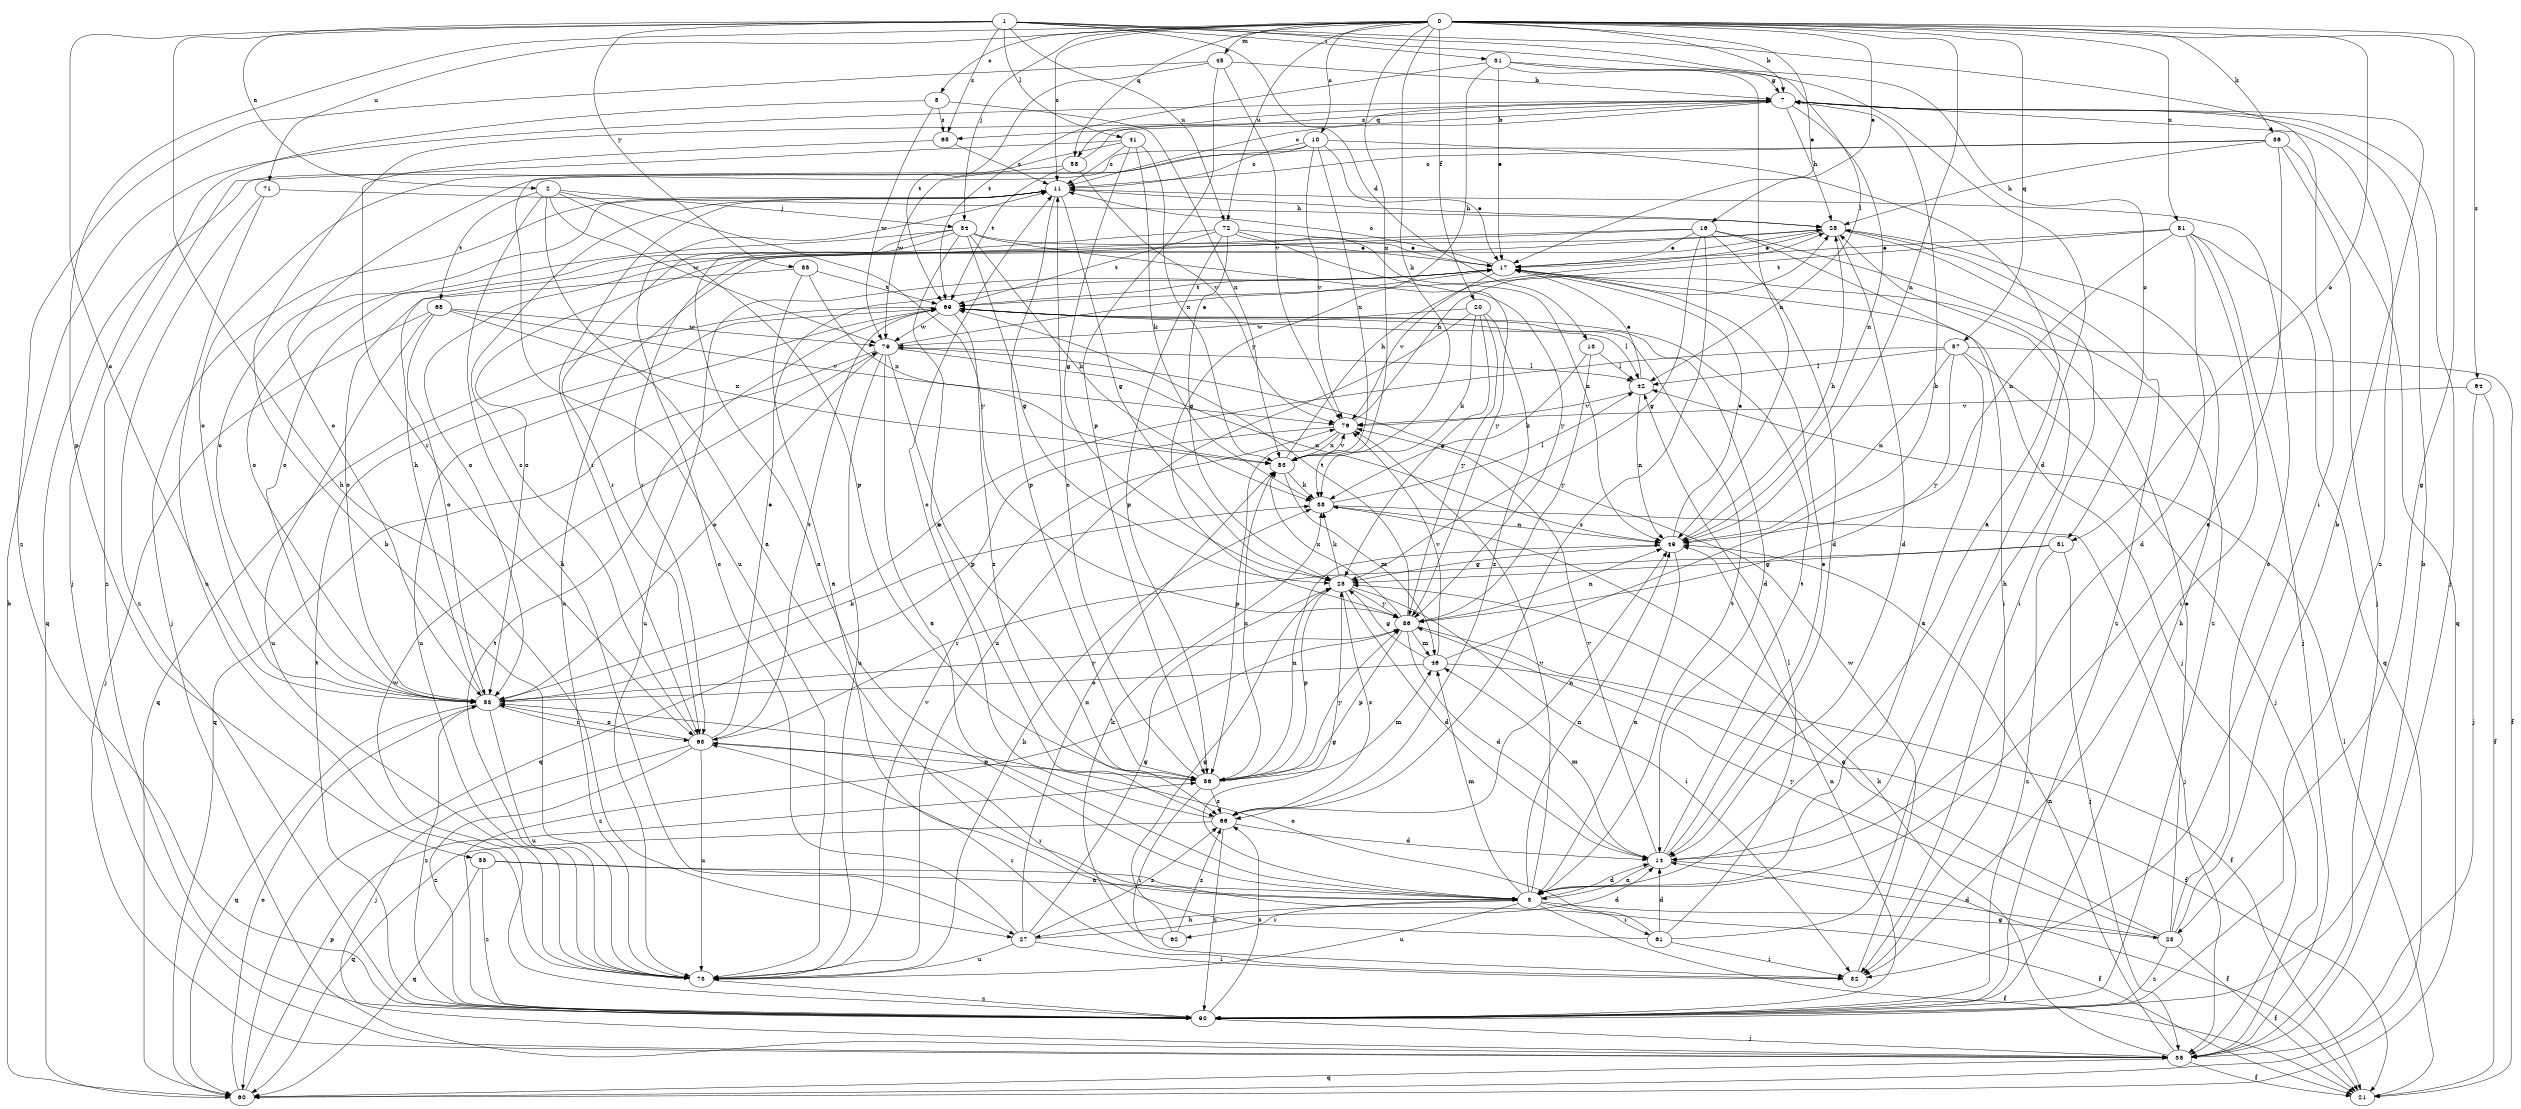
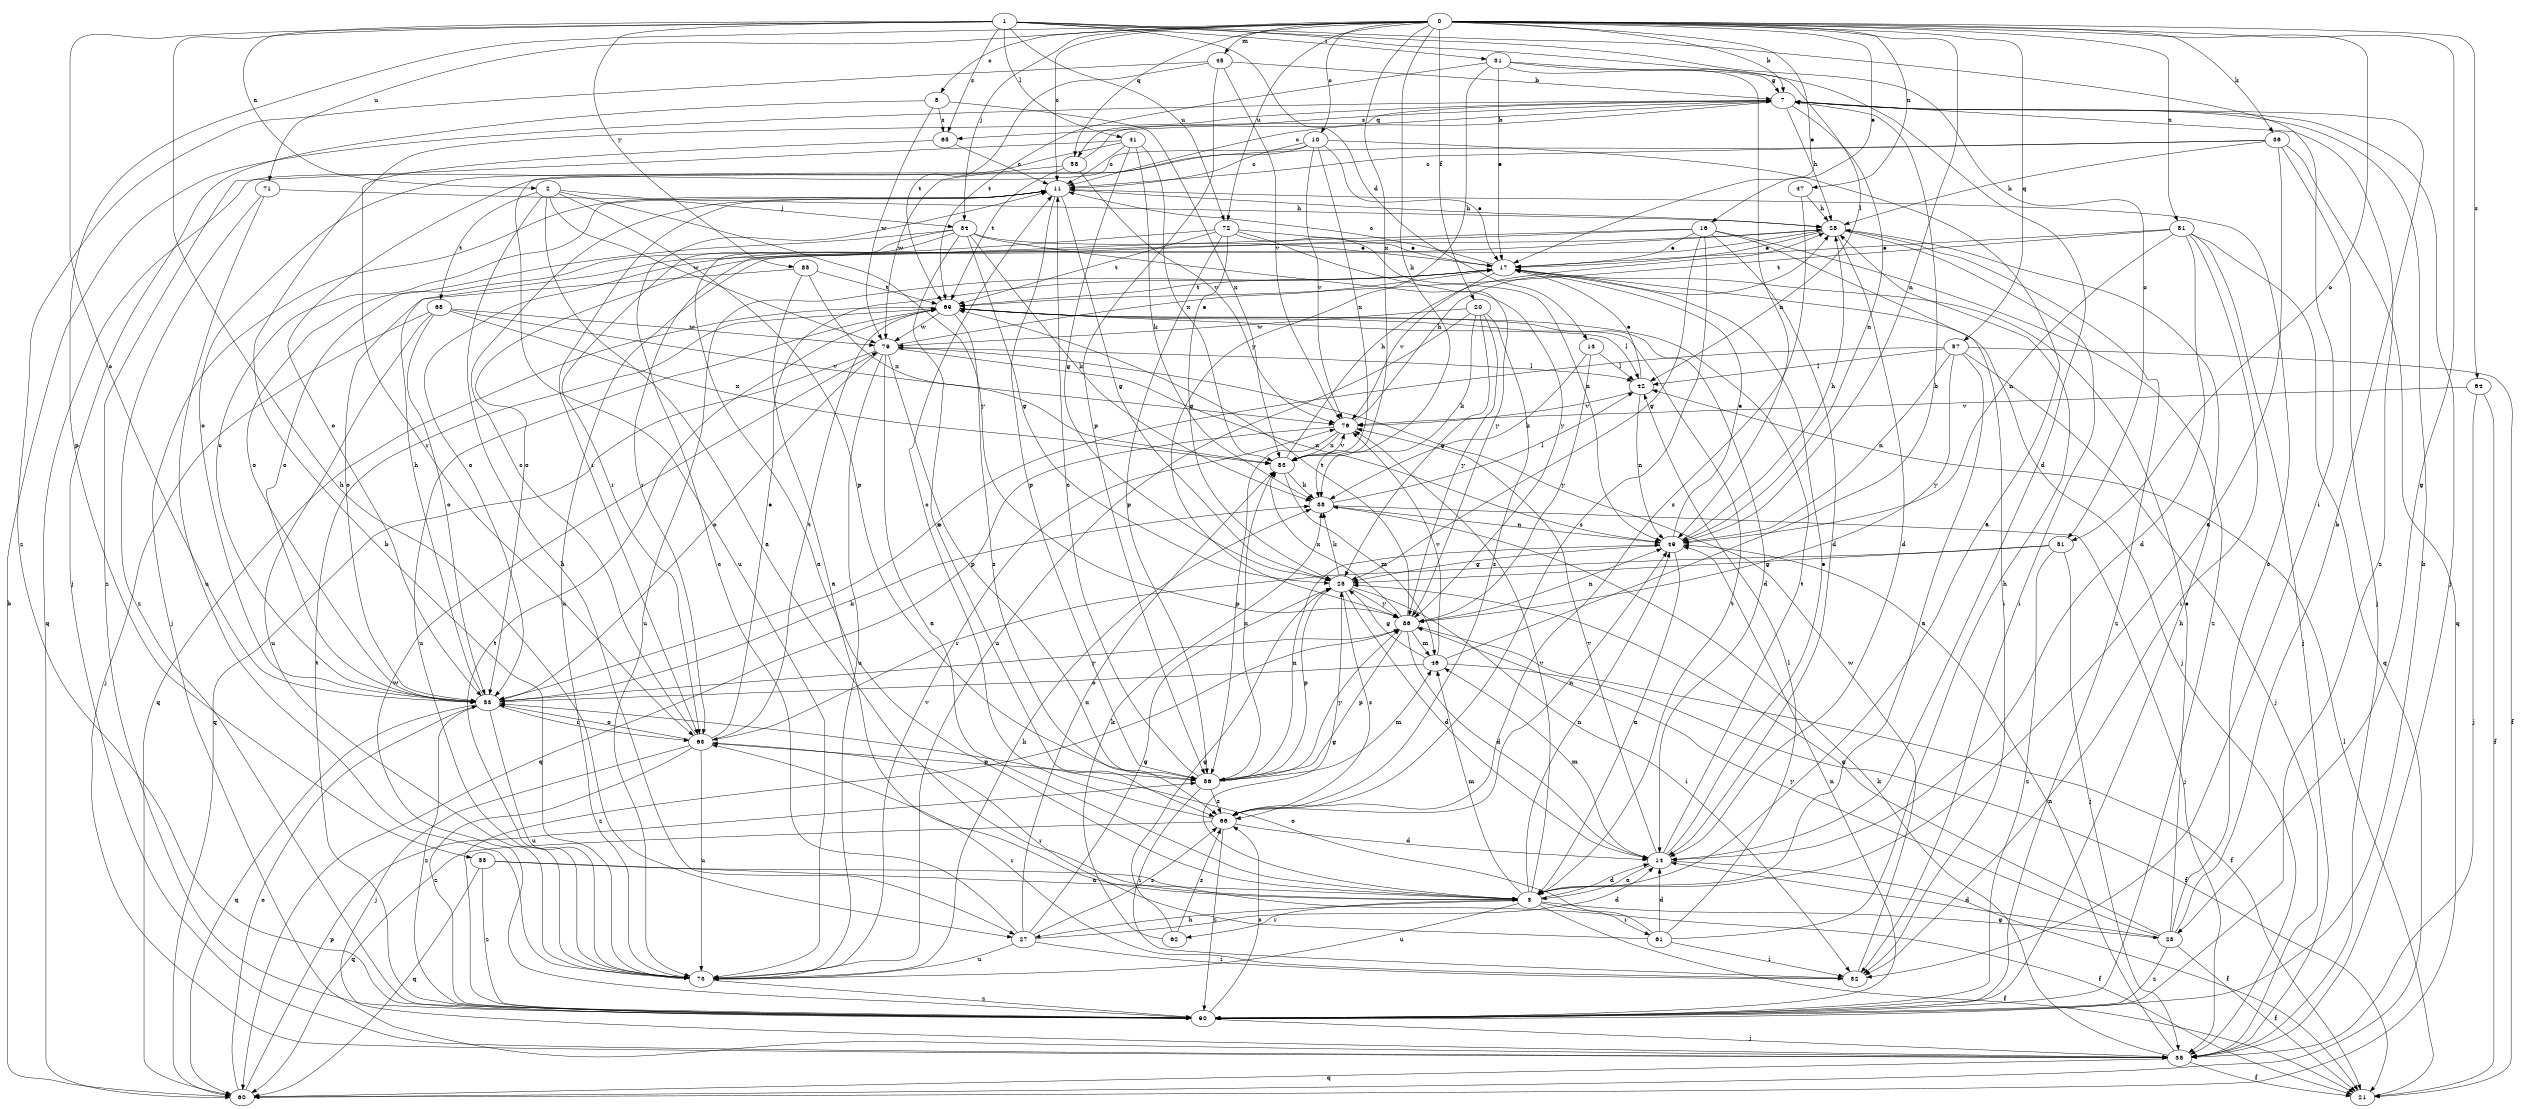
none -> (1800, 189)
